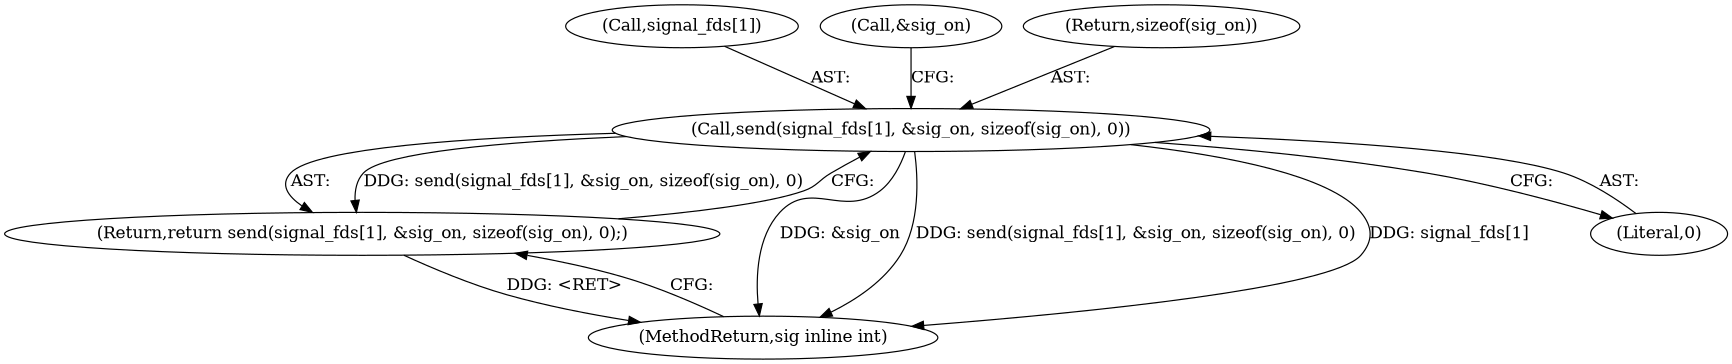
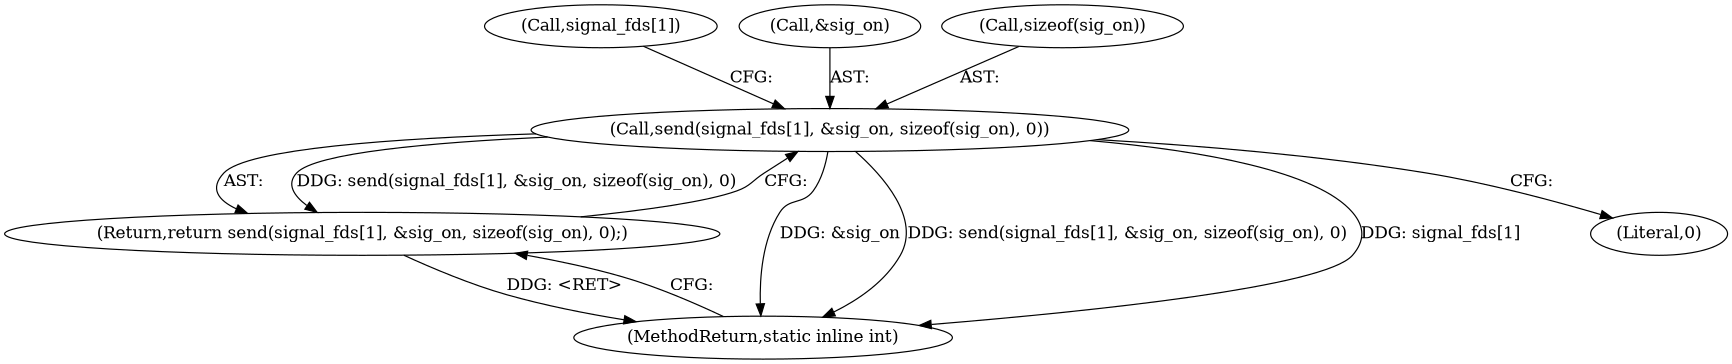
(1162, 26) -> (1063, 26)
(833, 78) -> (754, 78)
(935, 78) -> (853, 78)
(1430, 150) -> none
(763, 338) -> (763, 338)
